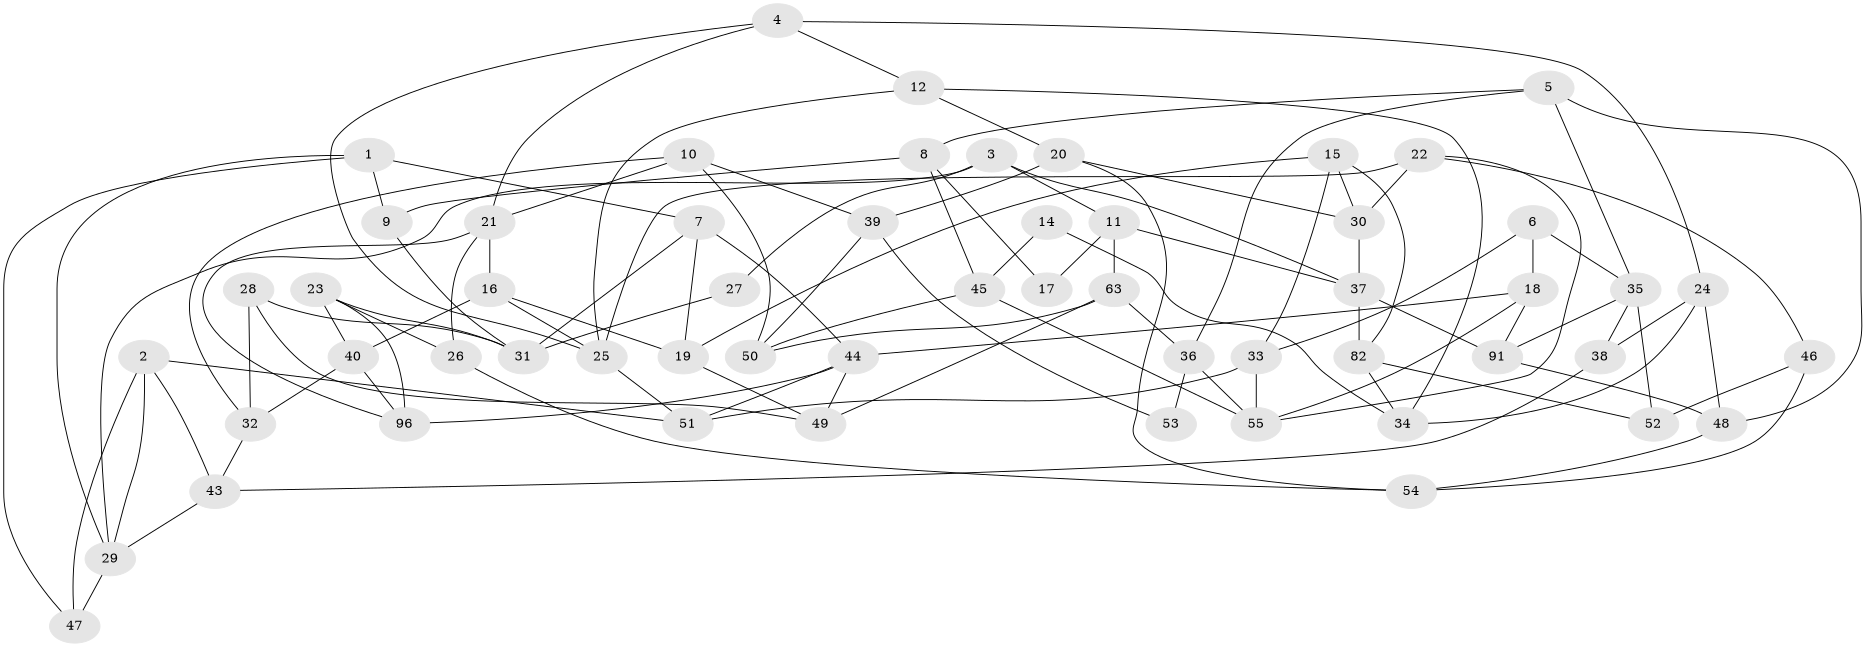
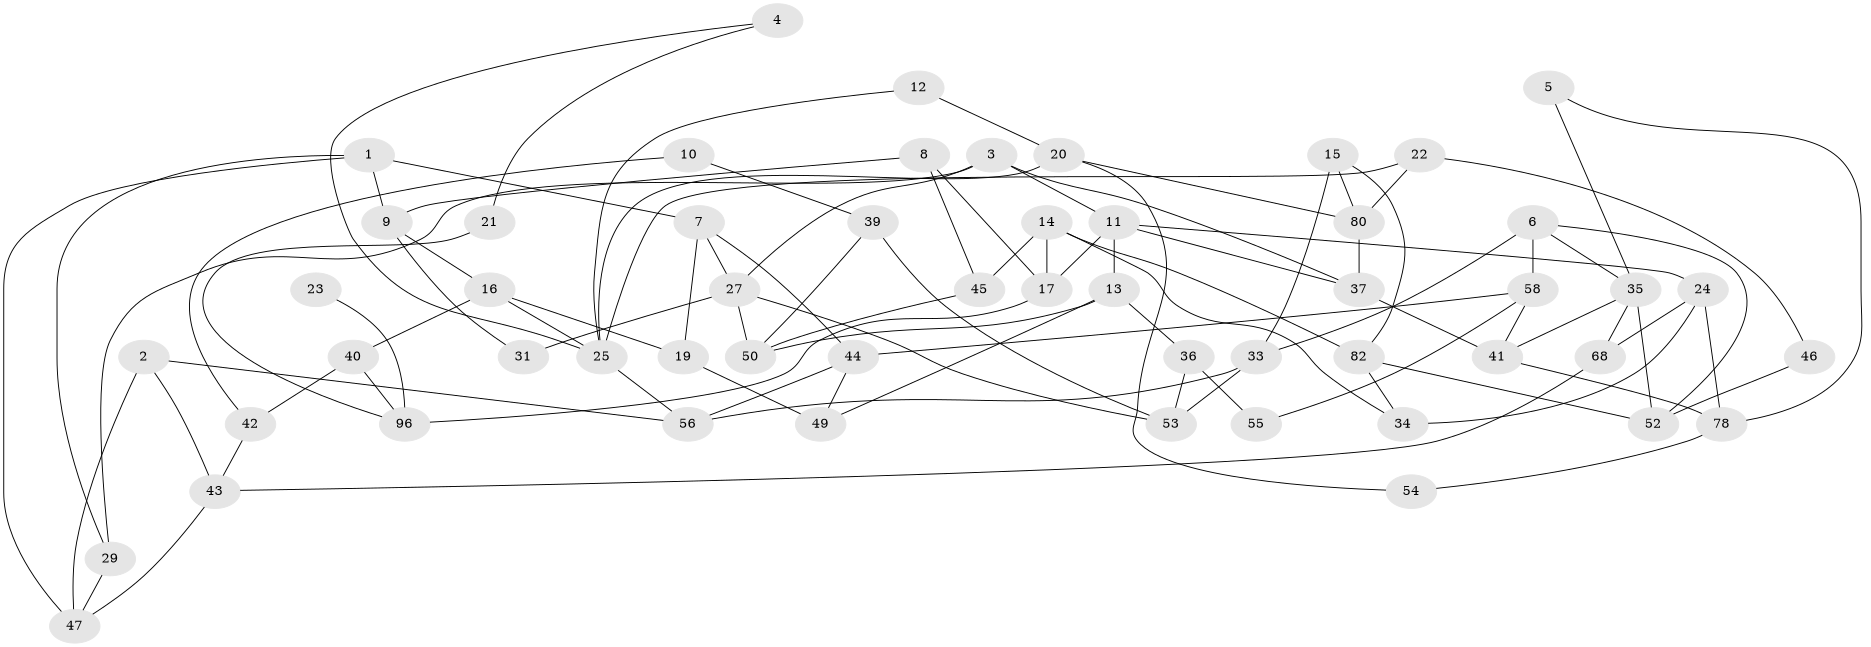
(1314, 36) -> (1412, 248)
(848, 54) -> none
(1218, 107) -> none
(1346, 112) -> none
(1299, 138) -> none
(968, 193) -> (763, 176)
(555, 200) -> none
(993, 212) -> none
(1359, 222) -> (1359, 222)
(759, 248) -> (743, 323)
(490, 256) -> (438, 256)
none -> (1047, 256)
none -> (1730, 267)
(249, 290) -> none
(611, 290) -> (717, 256)
(1114, 290) -> (1114, 290)
(1533, 290) -> (1533, 290)
(399, 319) -> none
(336, 325) -> none
(1359, 328) -> (1205, 284)
(1553, 351) -> none
(456, 357) -> none
(1118, 357) -> none
(1497, 357) -> (1497, 357)
(1600, 357) -> (1600, 357)
none -> (958, 372)
(1256, 391) -> (1214, 391)
(694, 398) -> (754, 384)
(251, 424) -> (251, 424)
(688, 424) -> (688, 424)
(1722, 424) -> (1722, 424)
(138, 459) -> none
(1640, 472) -> none
(163, 525) -> (154, 566)
